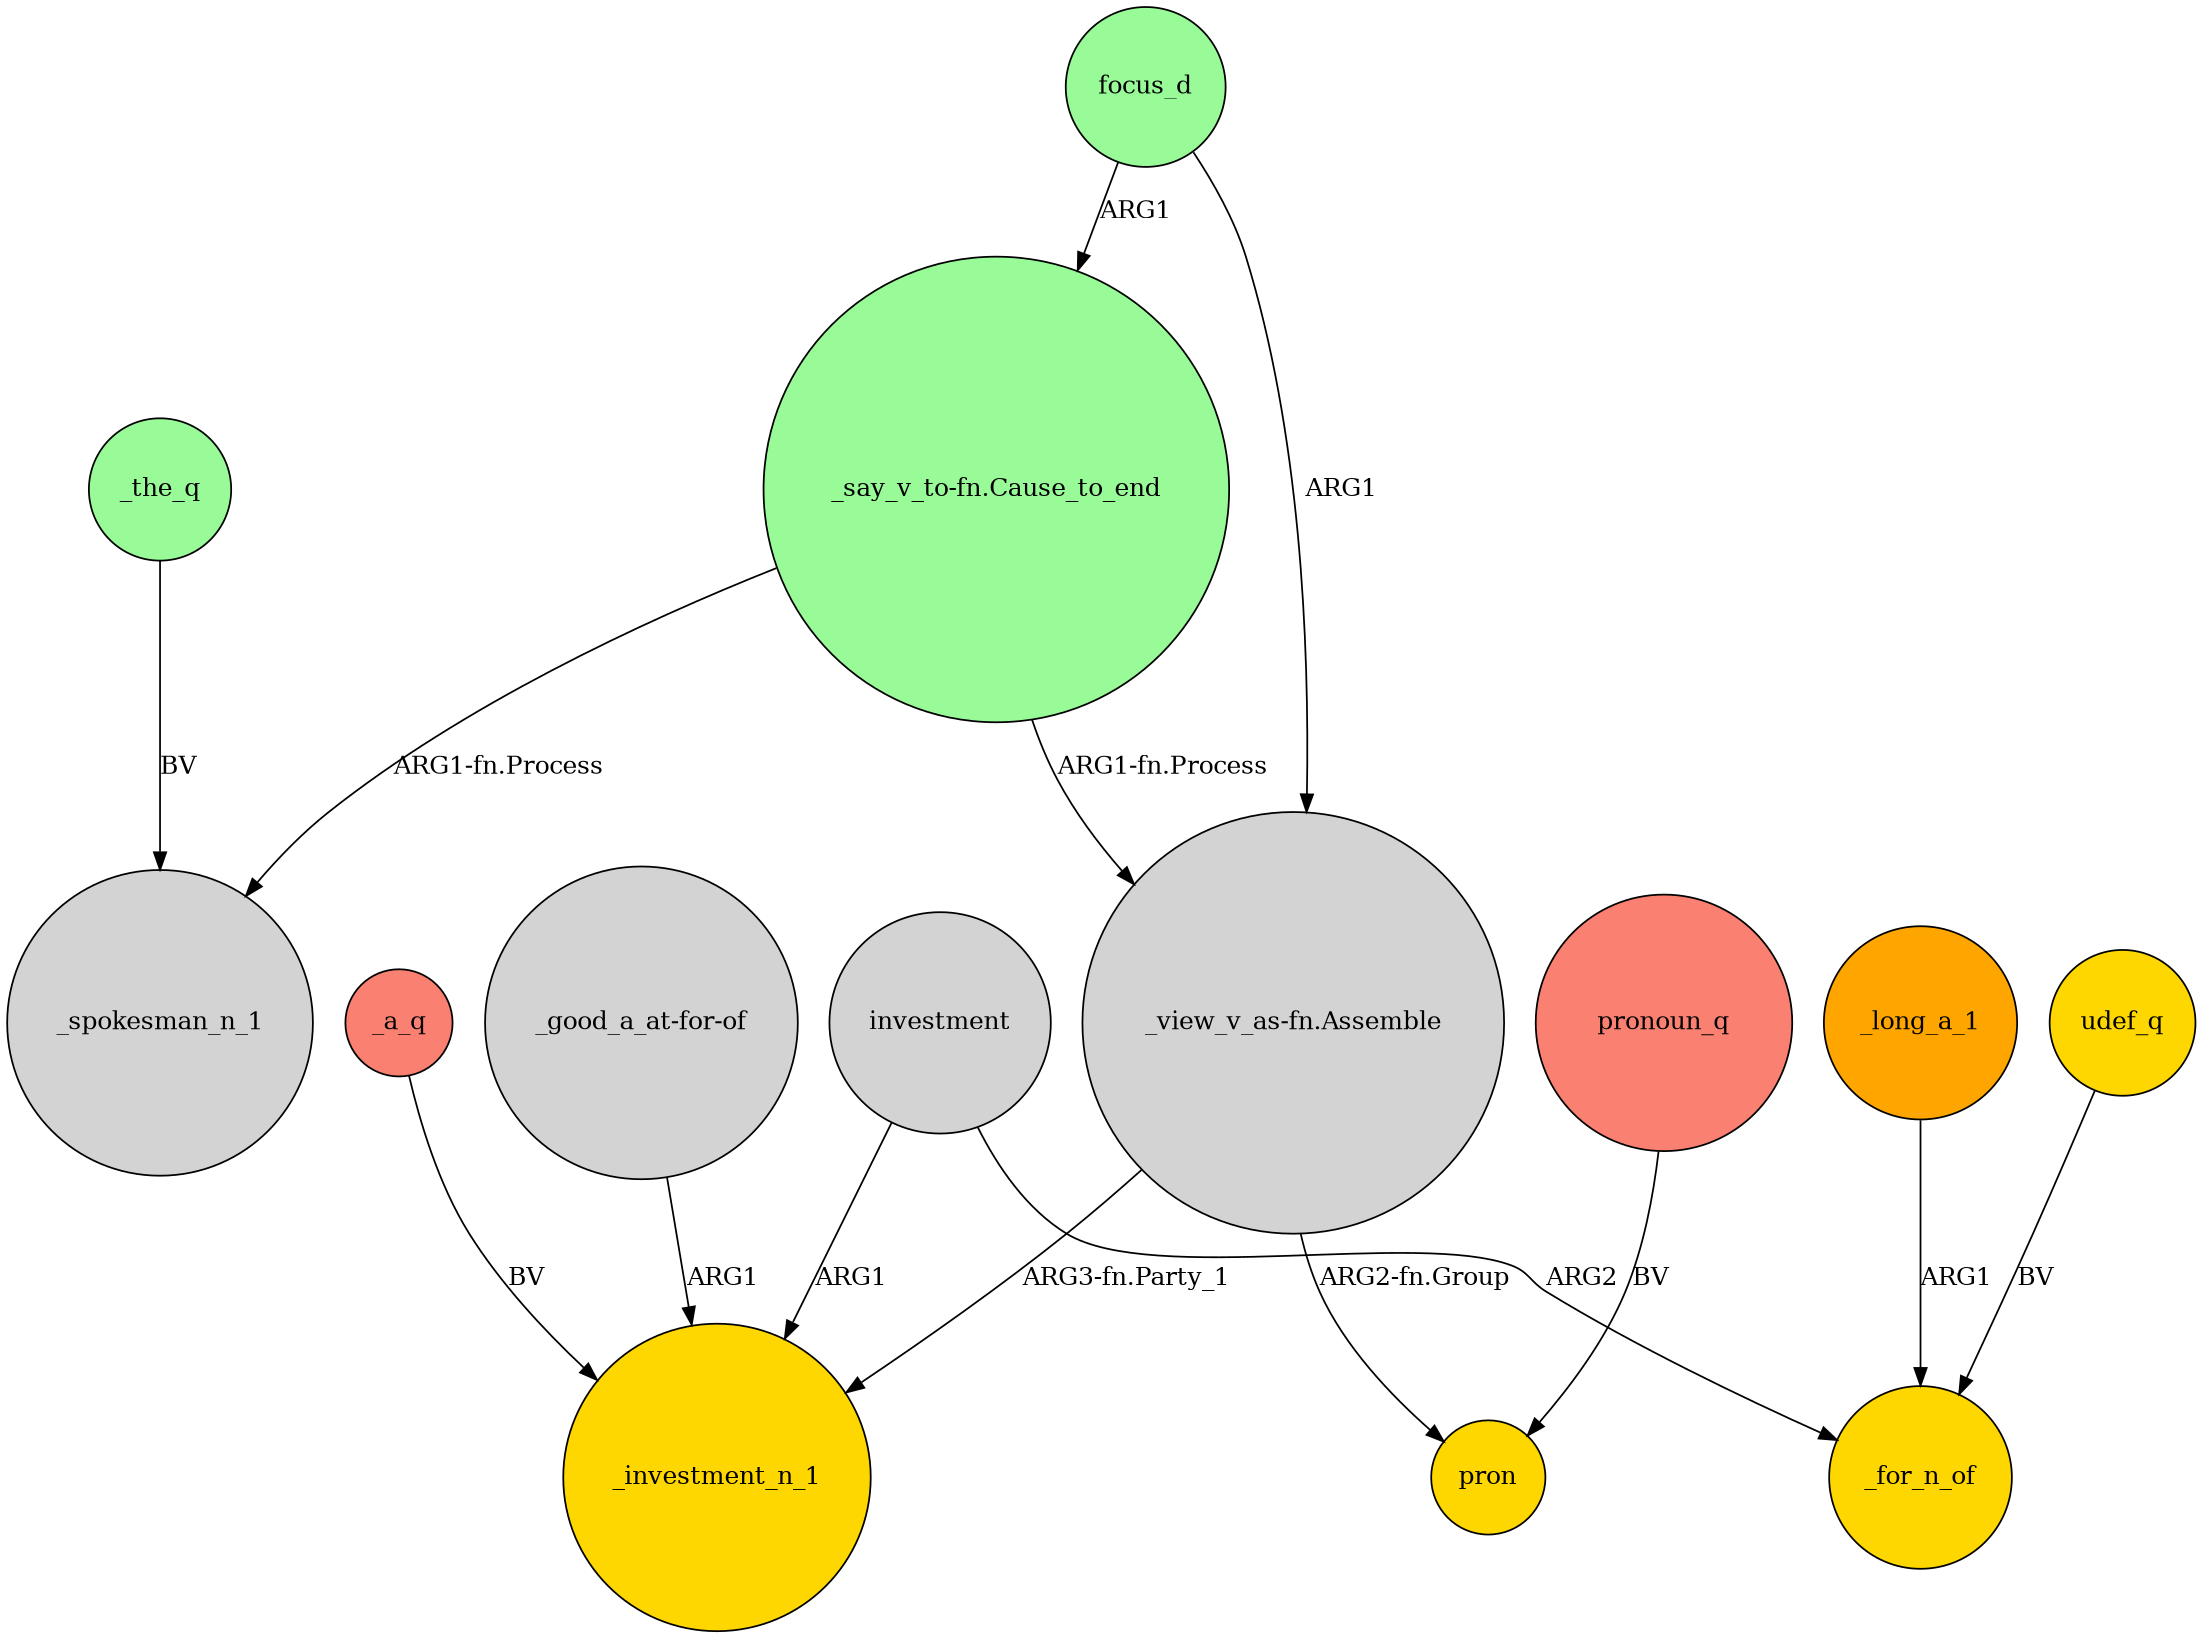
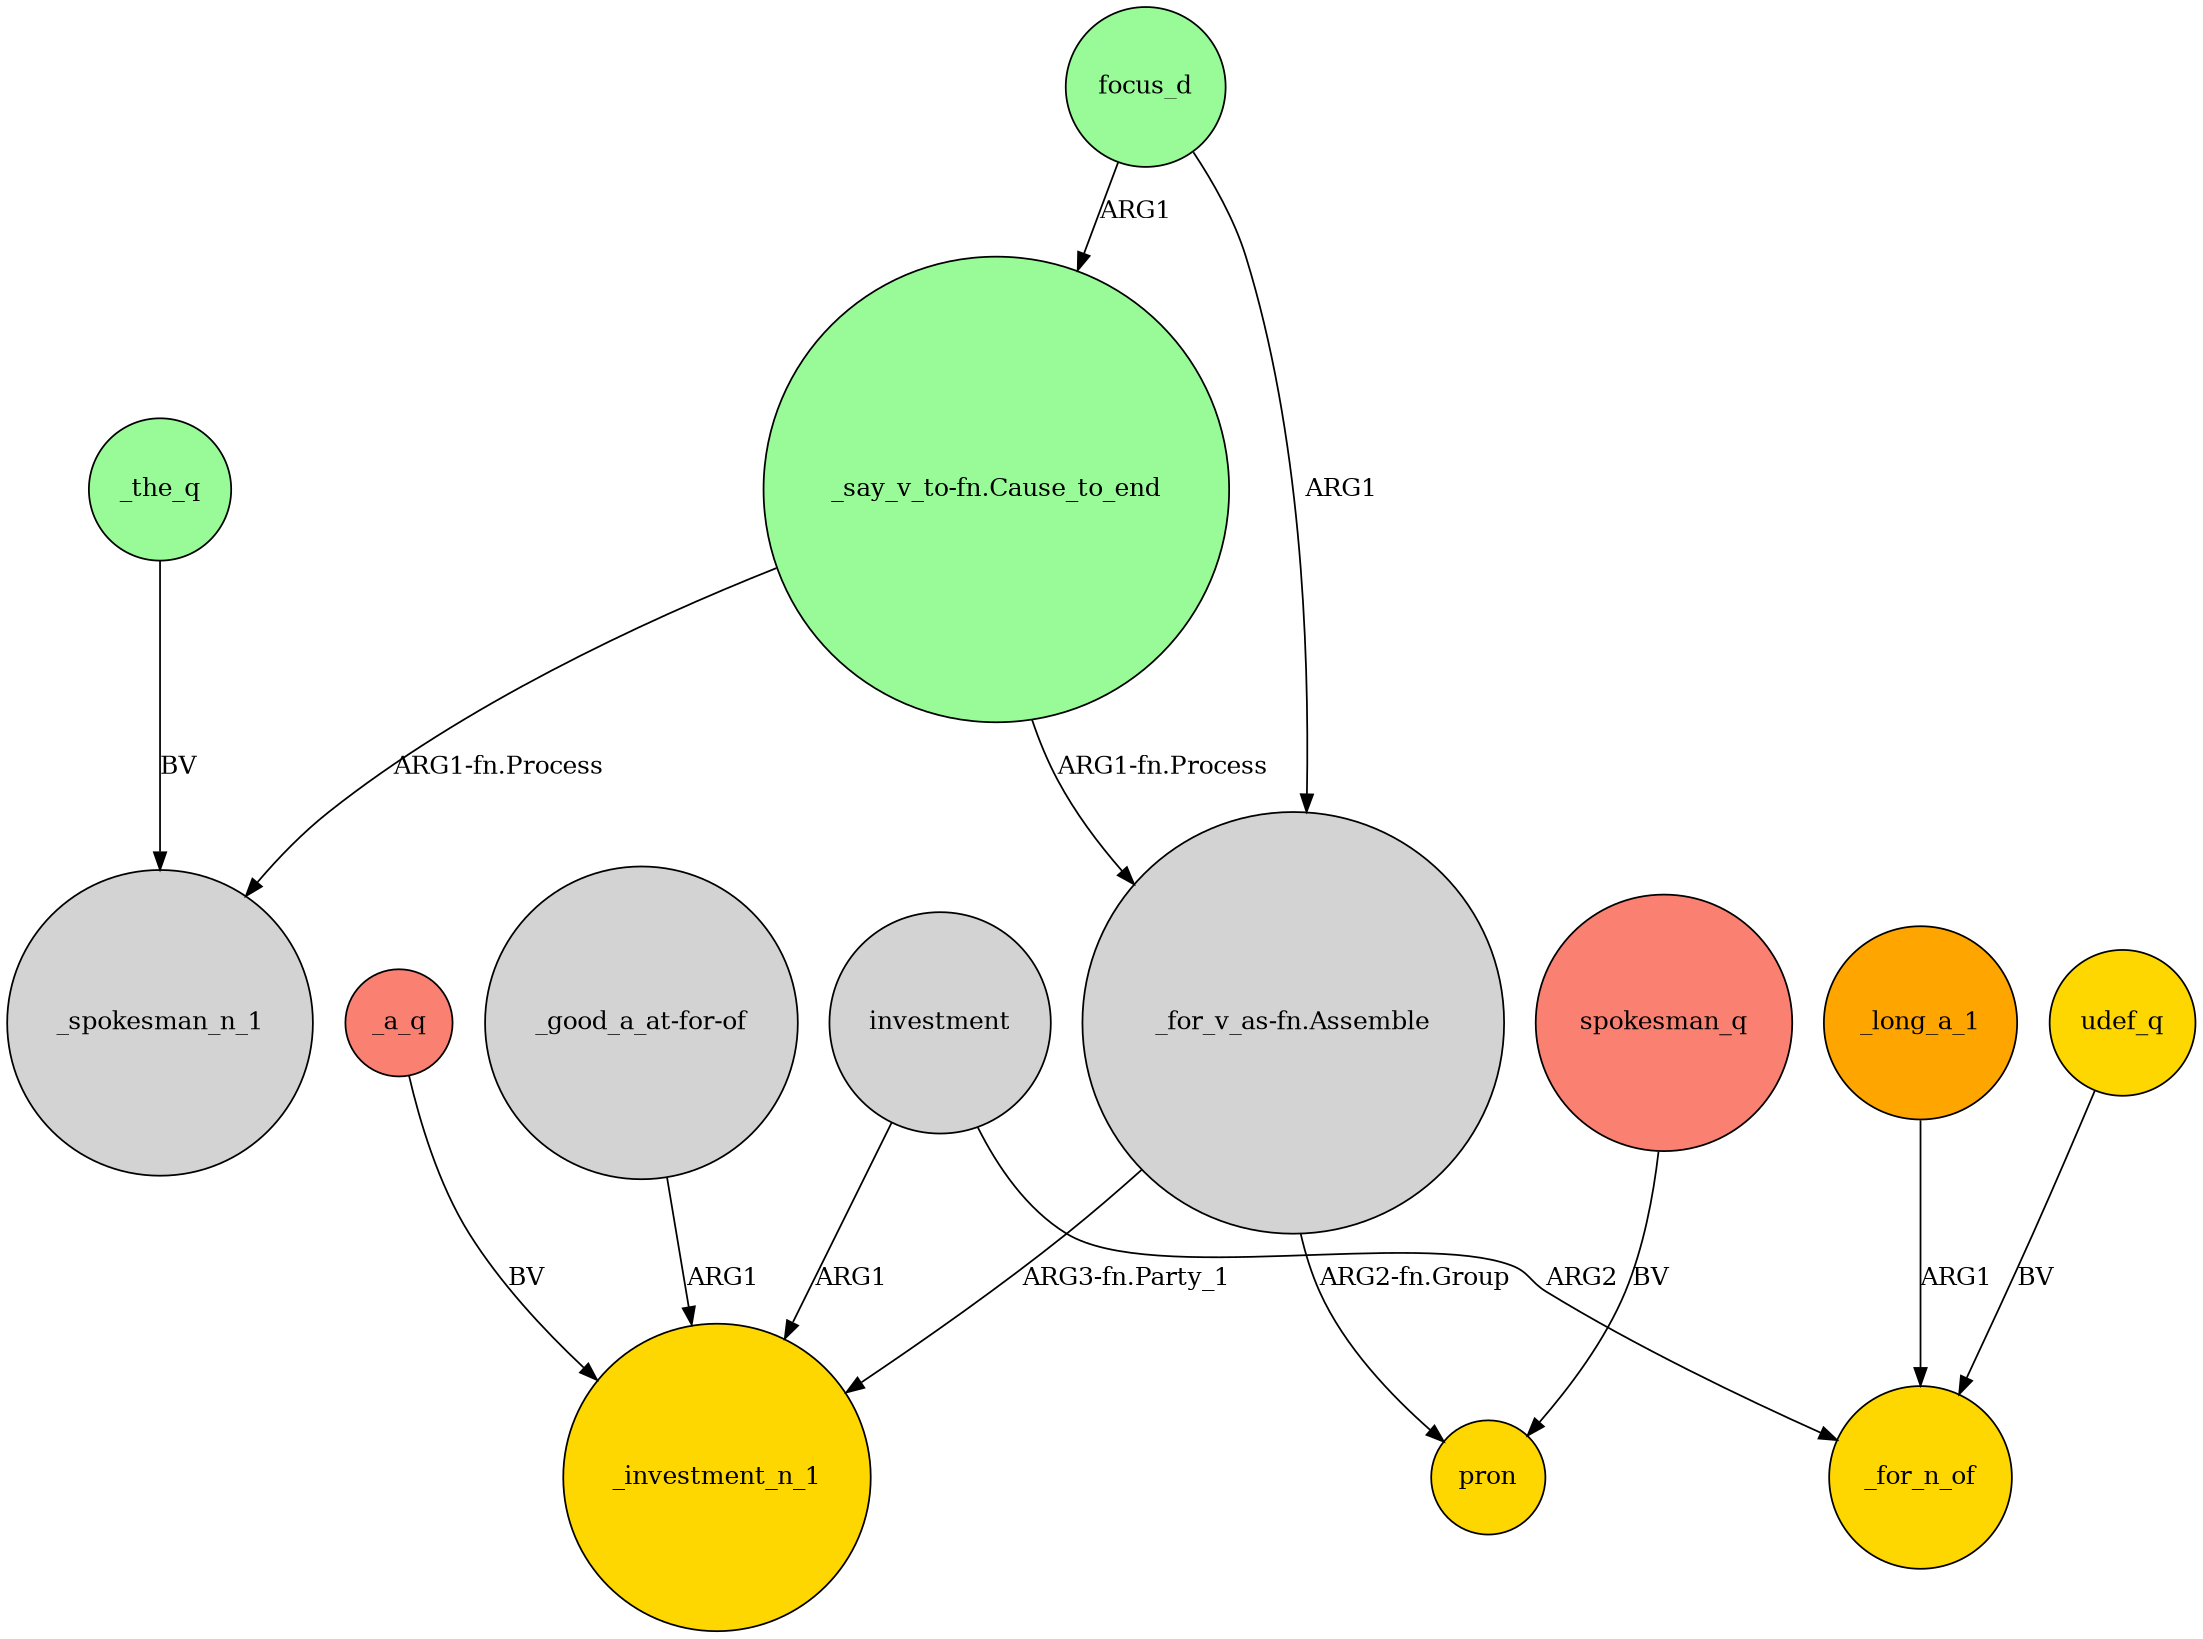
(1293, 1023) -> (1293, 1023)
(1664, 1023) -> (1664, 1023)
